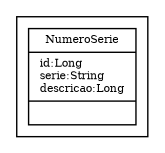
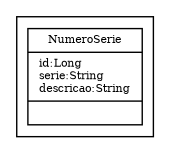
(82, 89) -> (85, 89)
